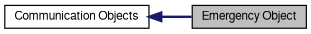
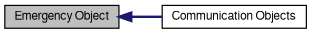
(176, 17) -> (147, 17)
